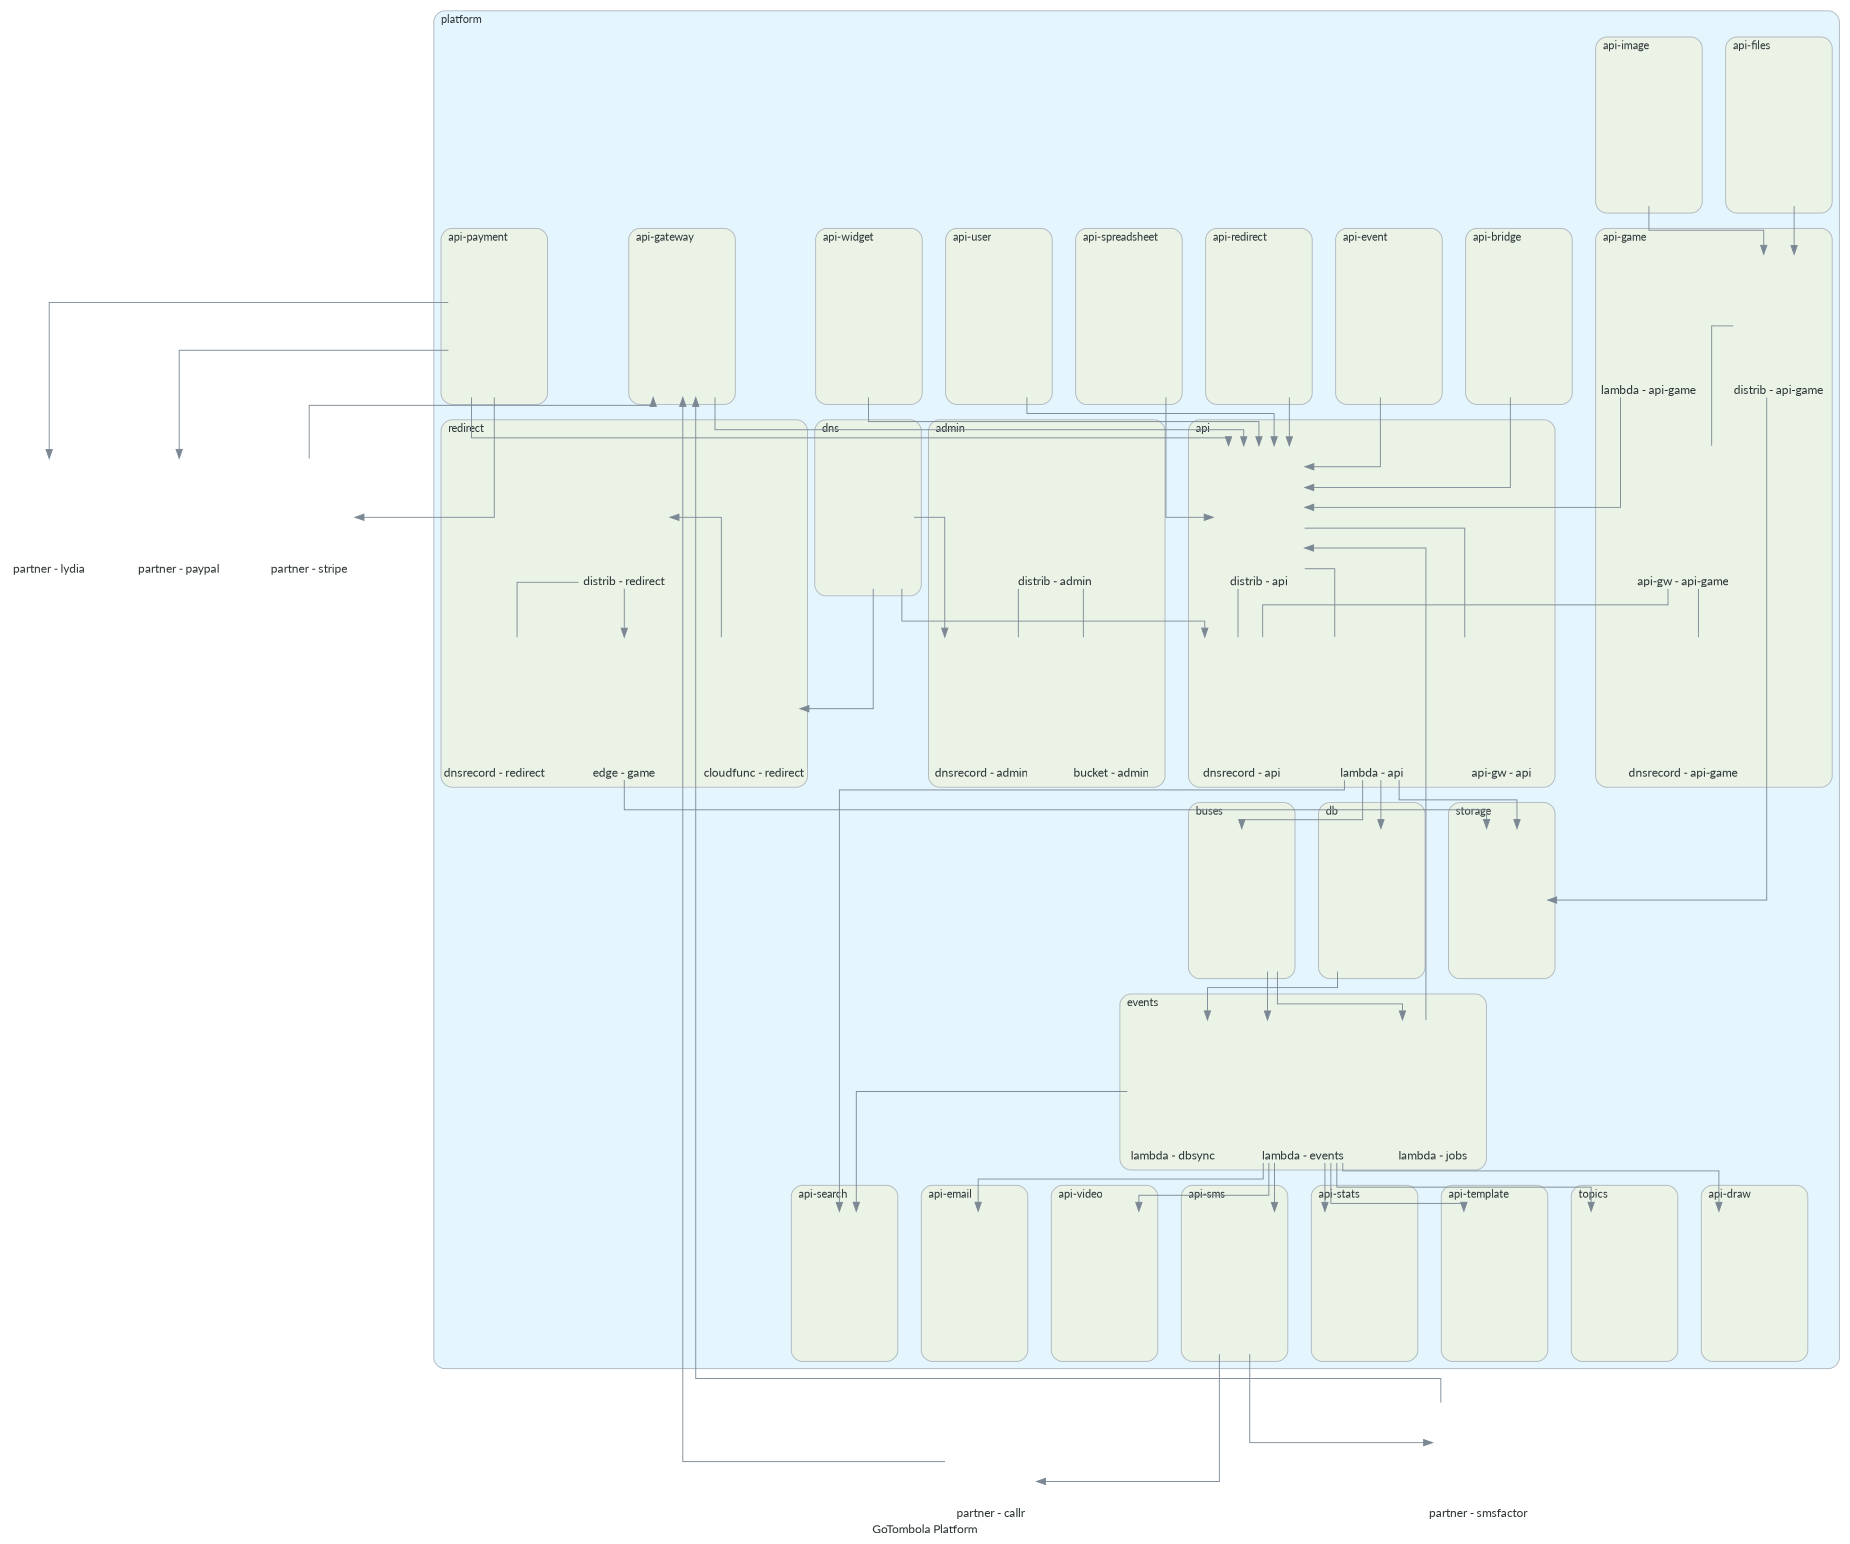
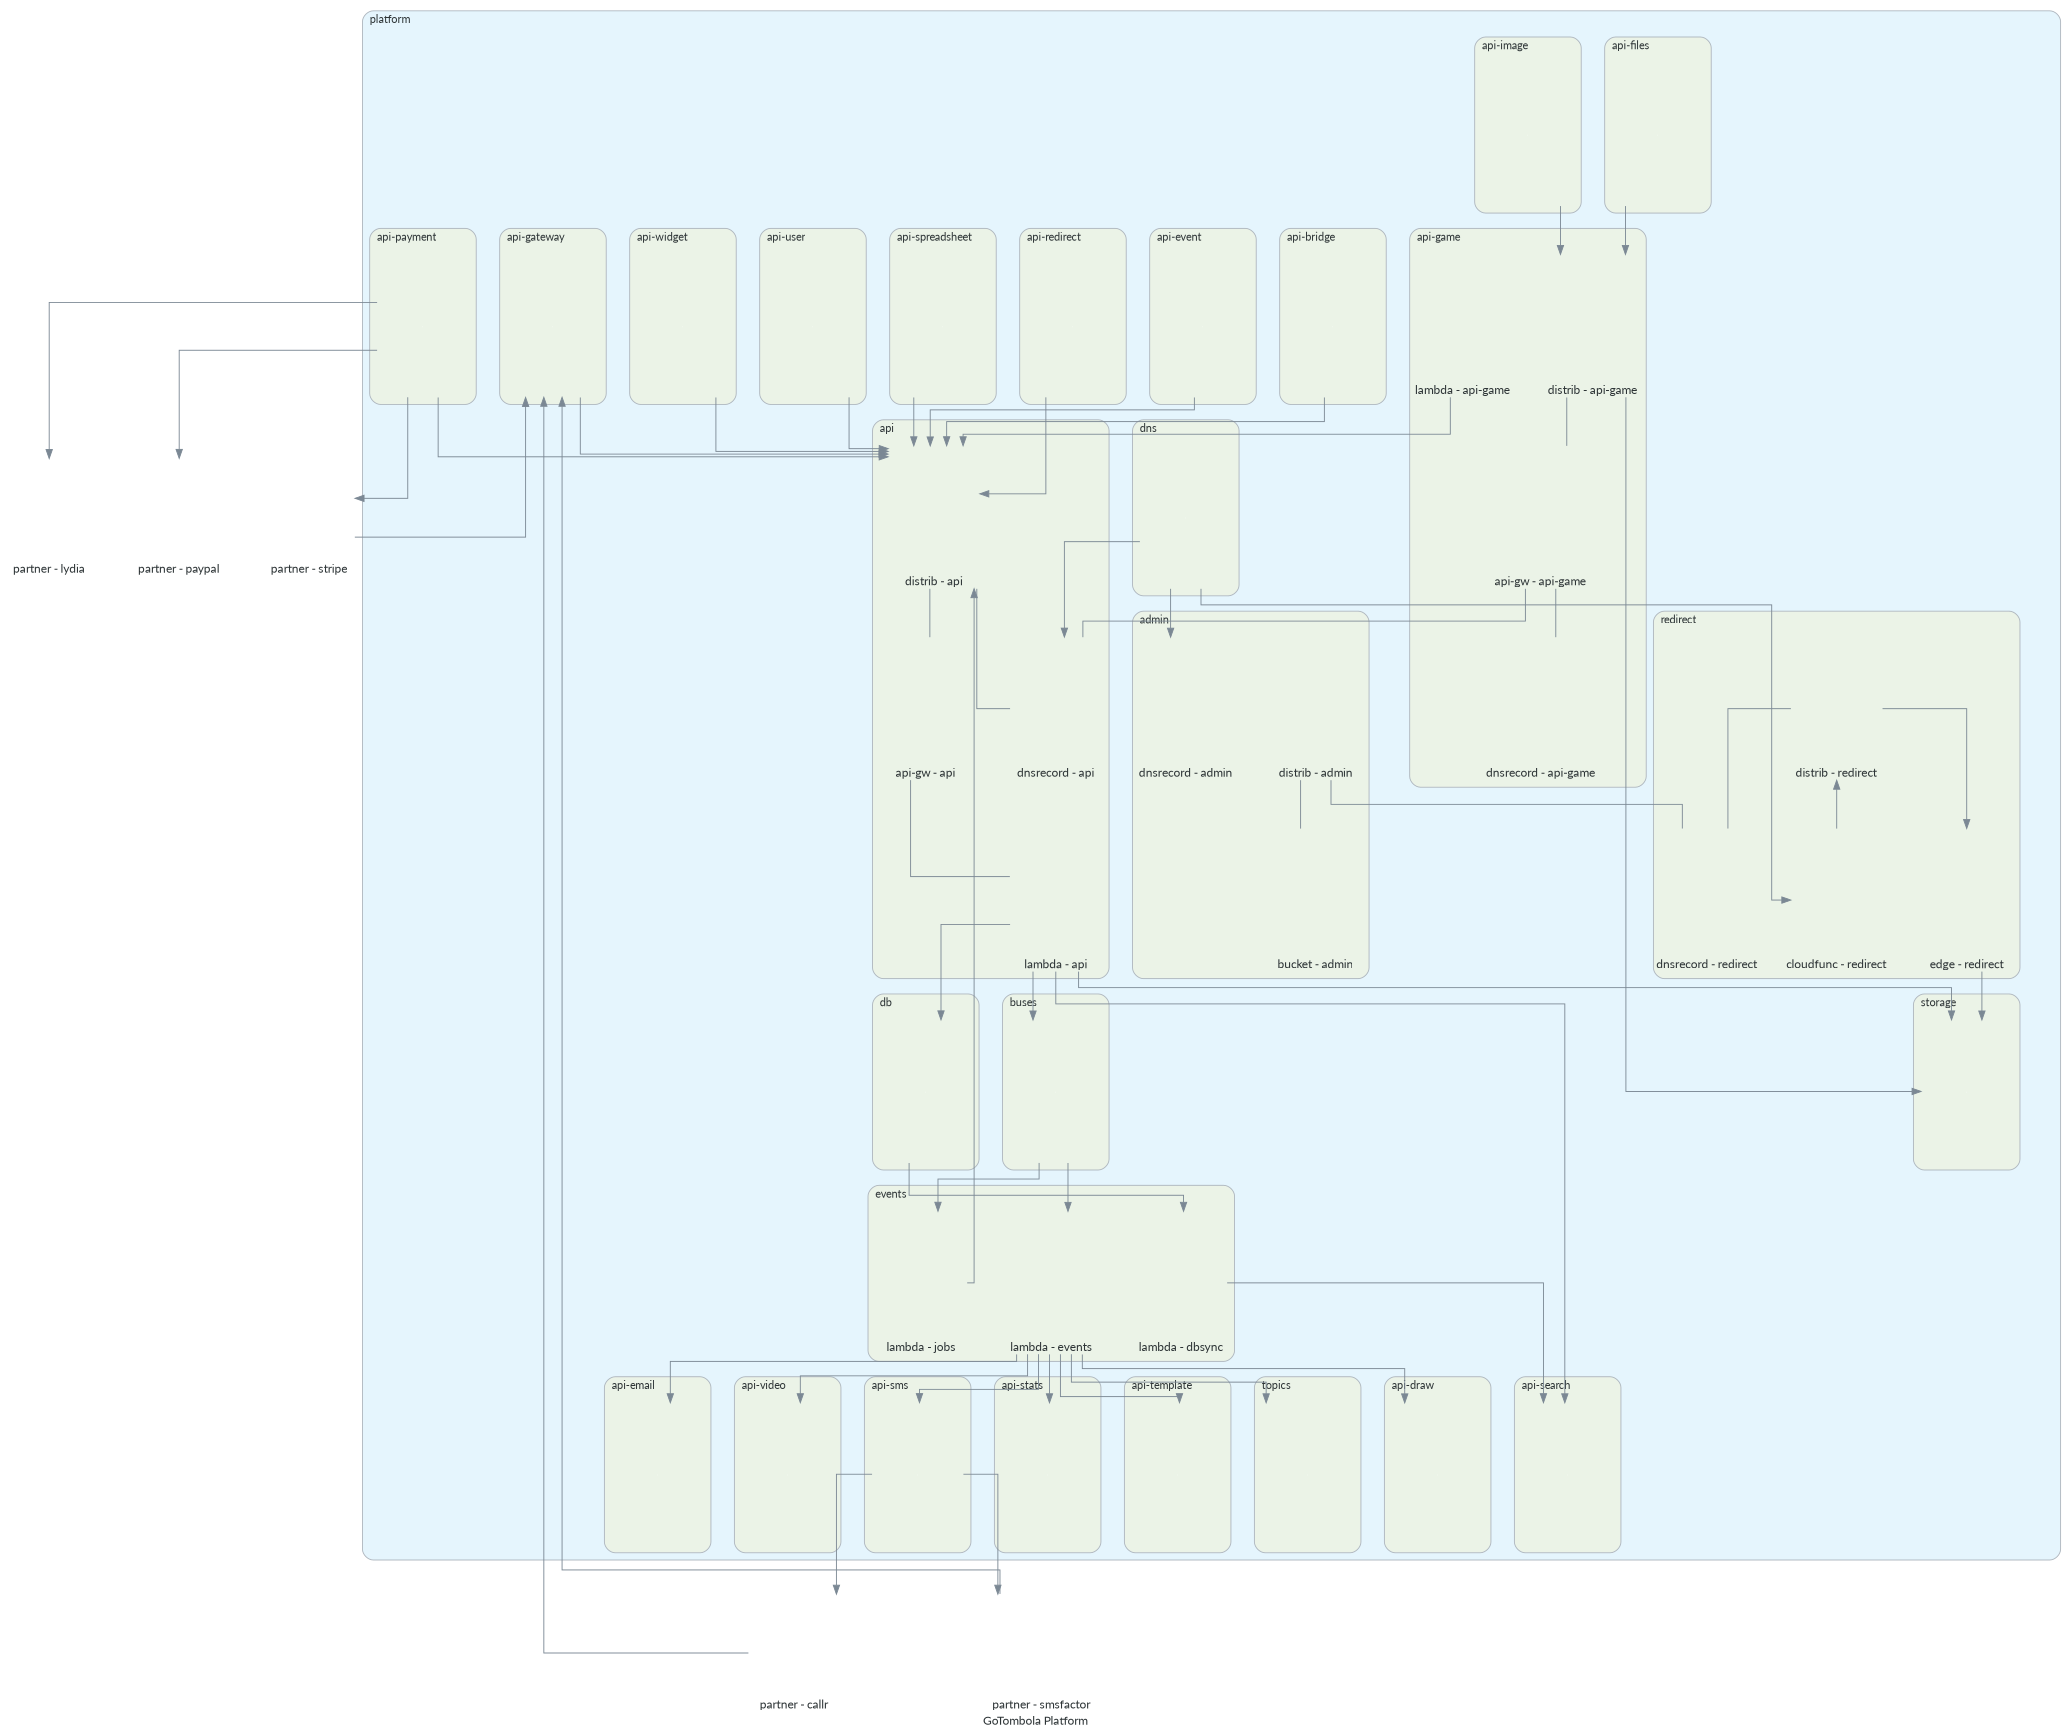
(1335, 588) -> (912, 877)
(1018, 613) -> (1507, 804)
(624, 709) -> (1967, 900)
